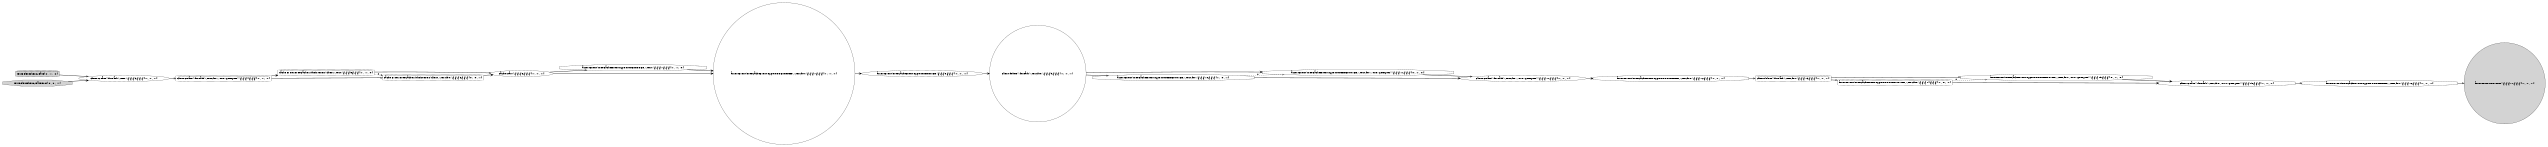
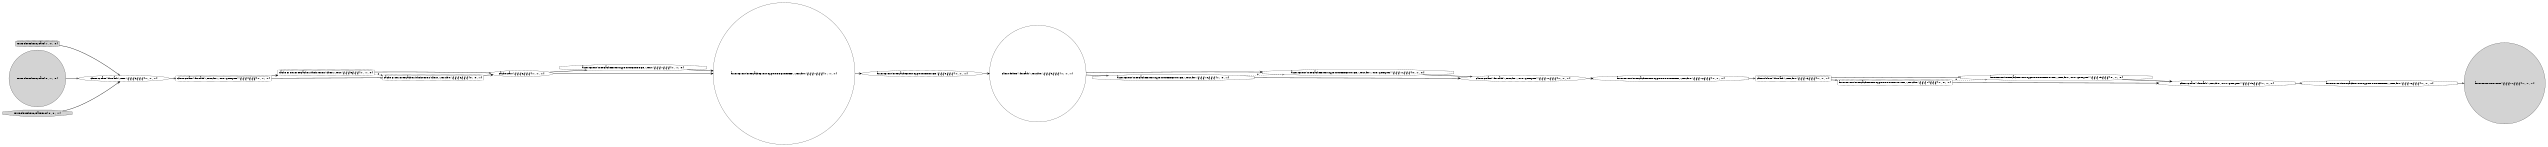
none -> (37, 44)
(37, 74) -> (37, 78)
